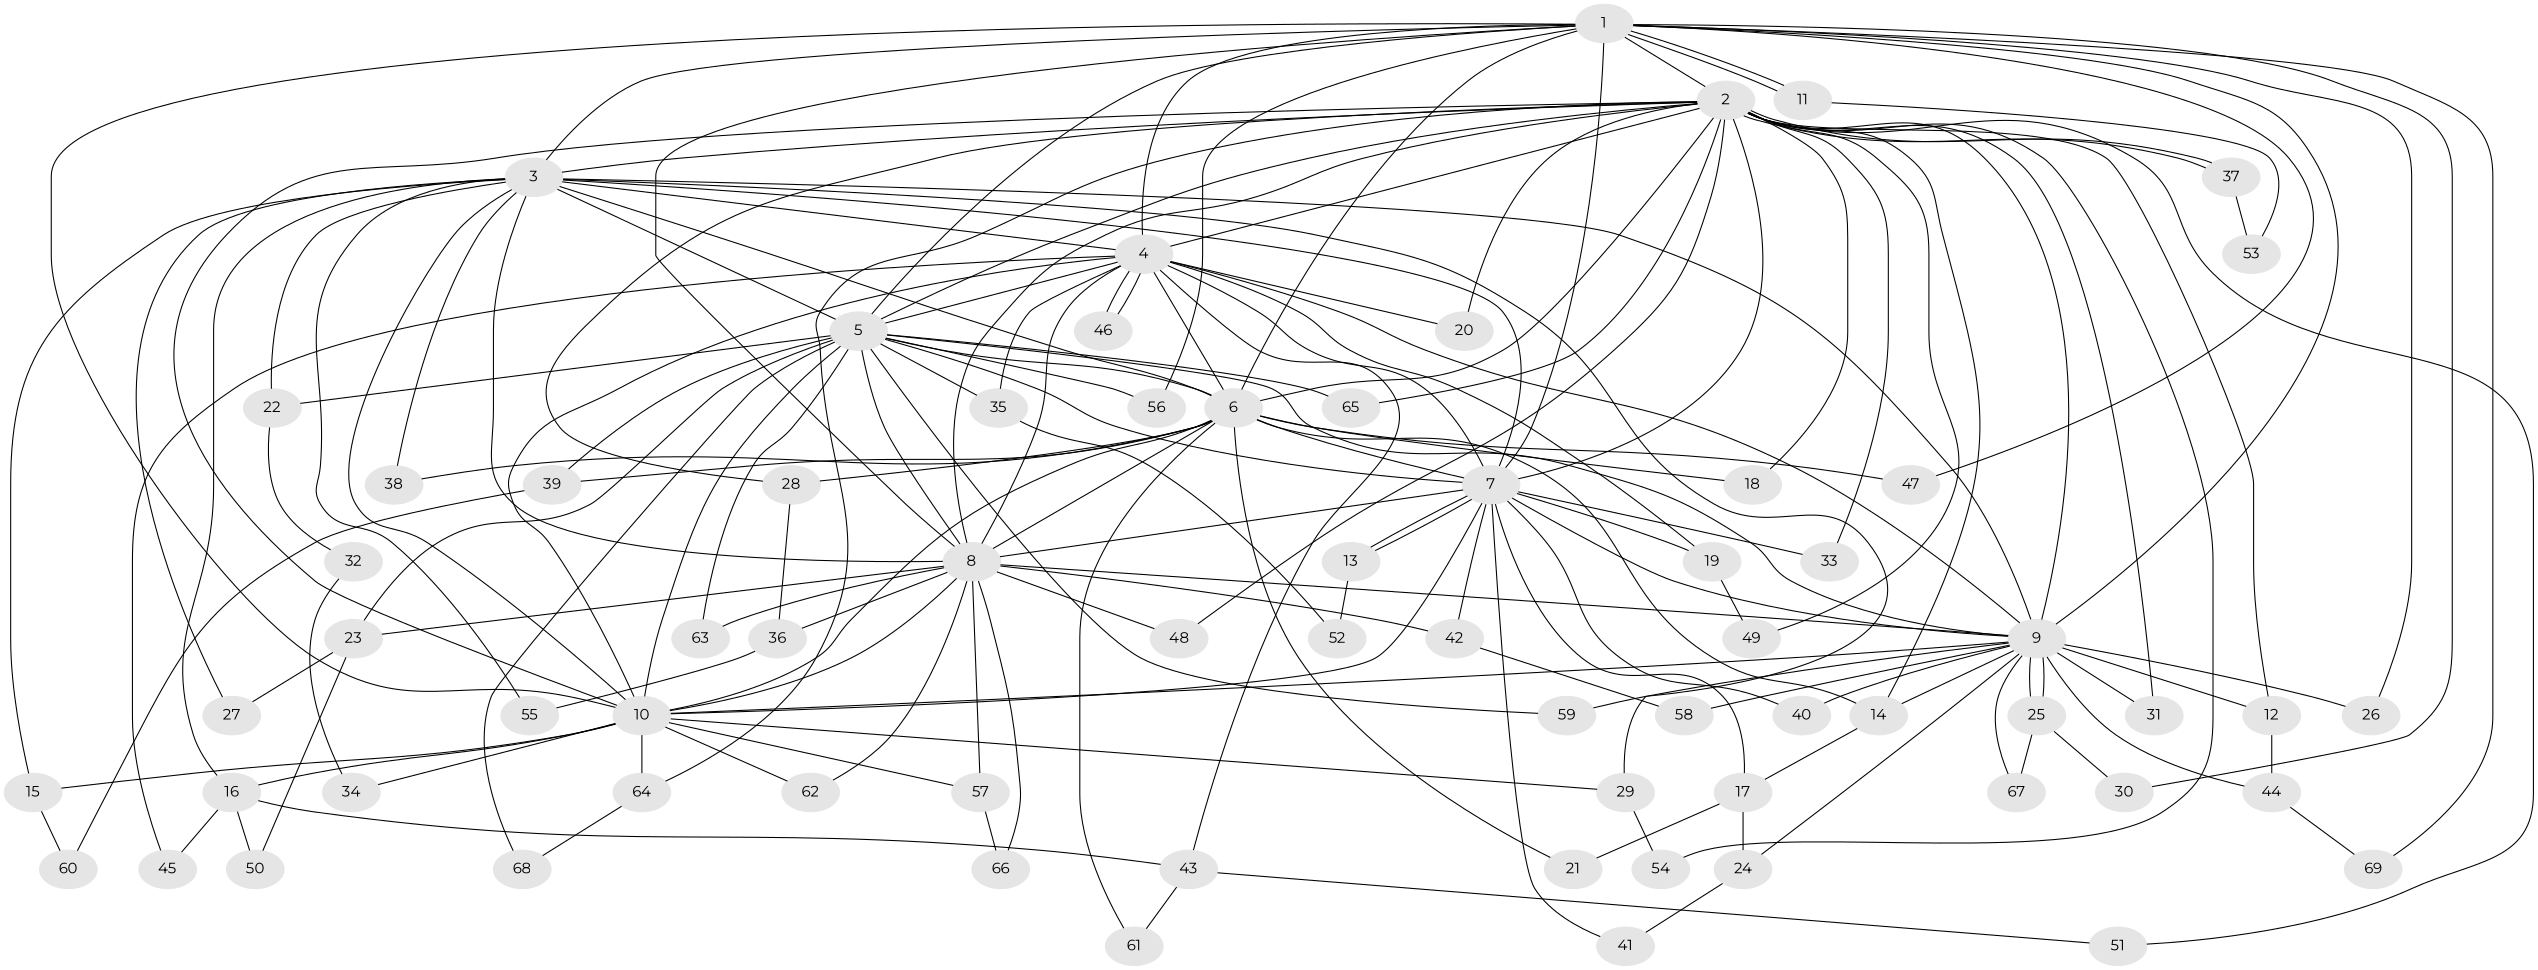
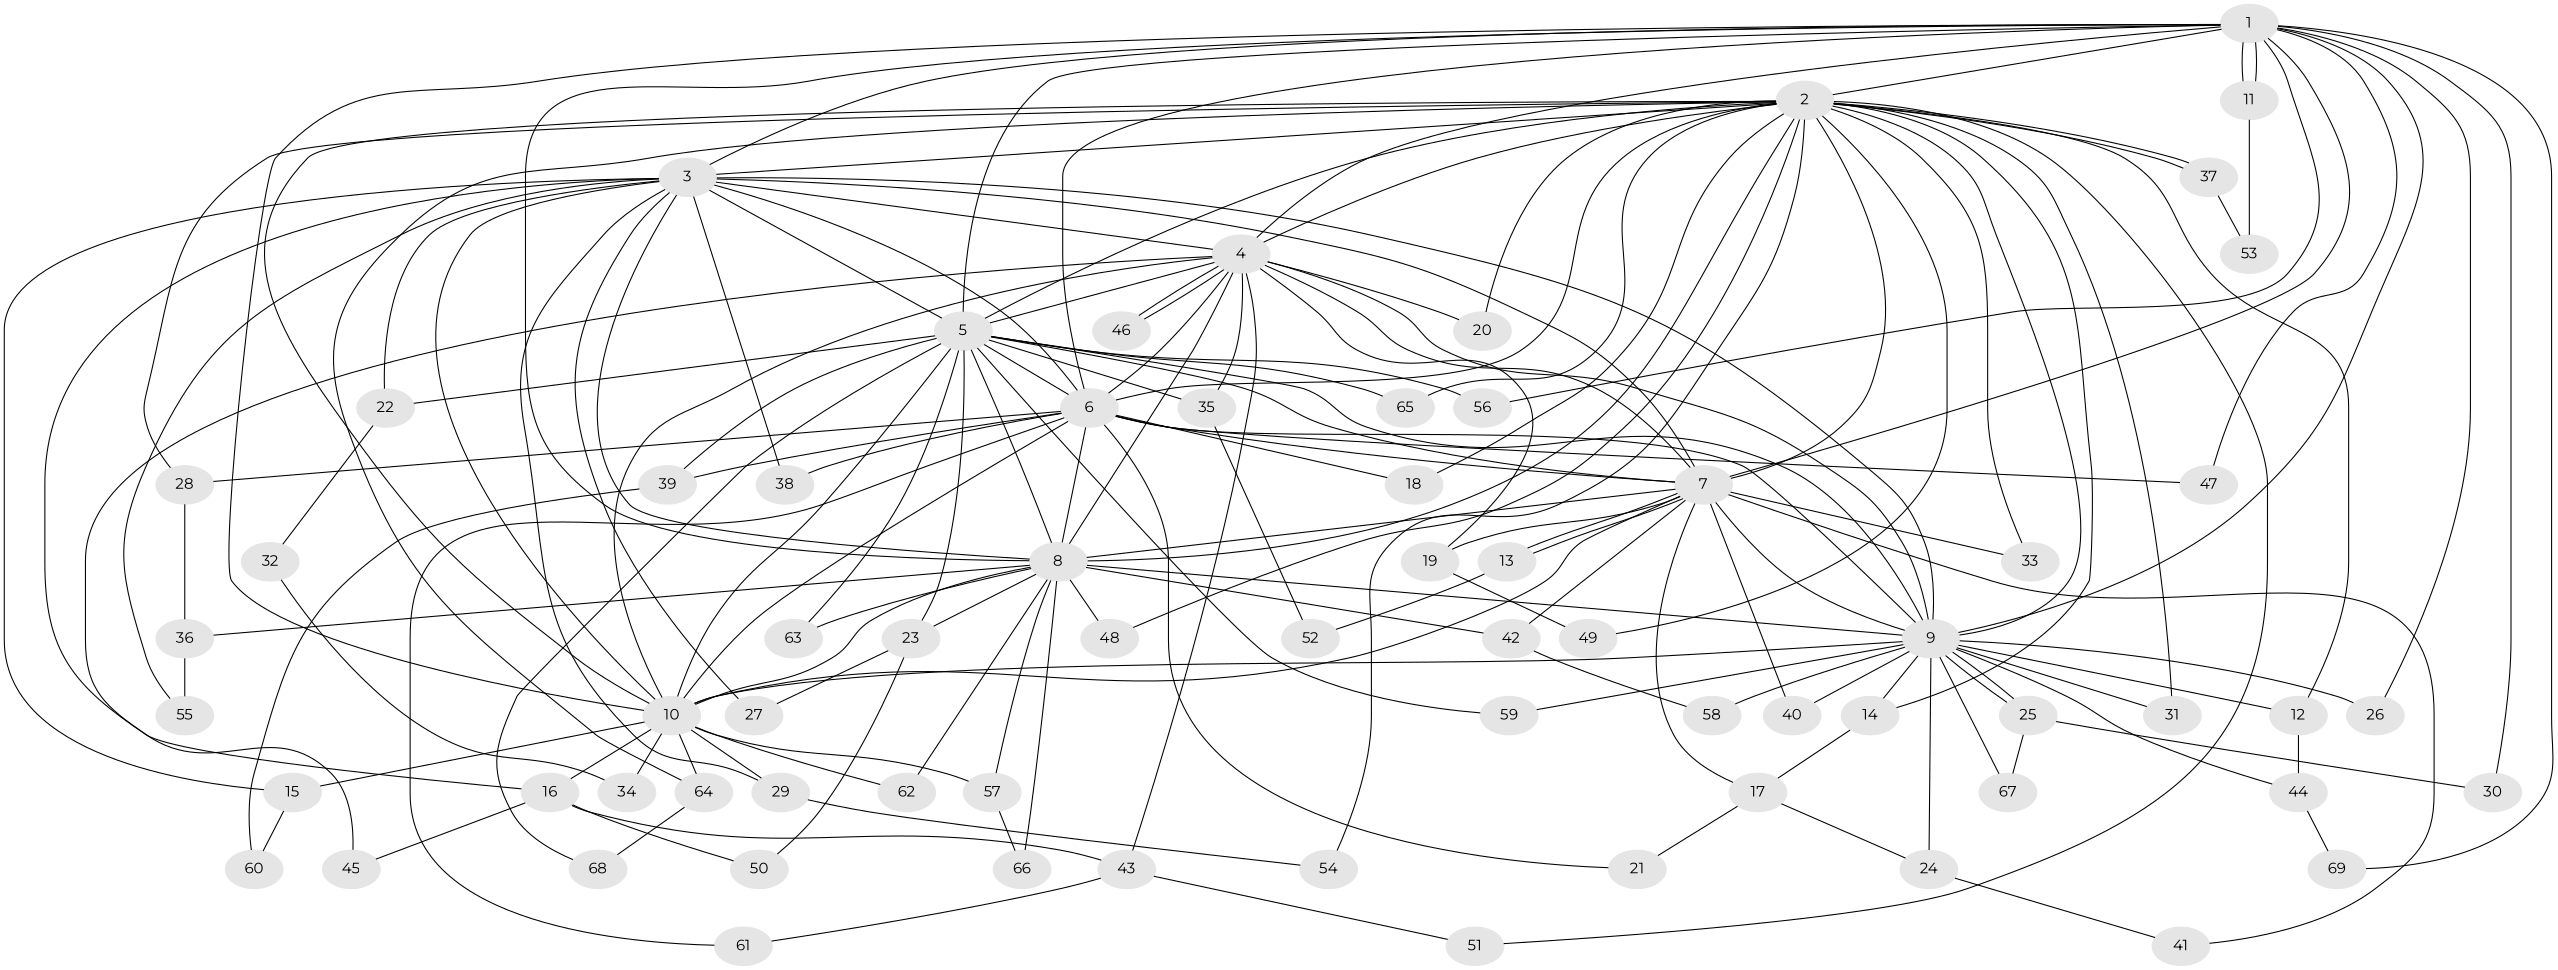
(1573, 496) -> (1547, 437)
